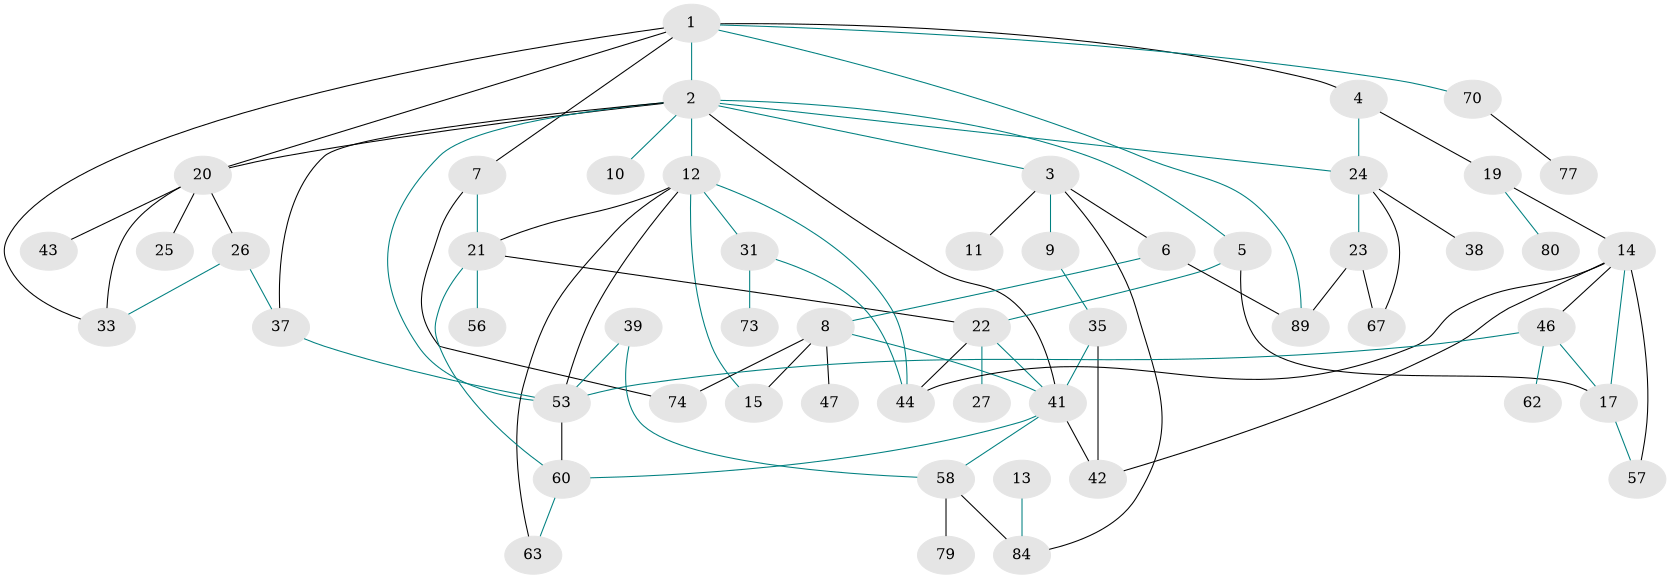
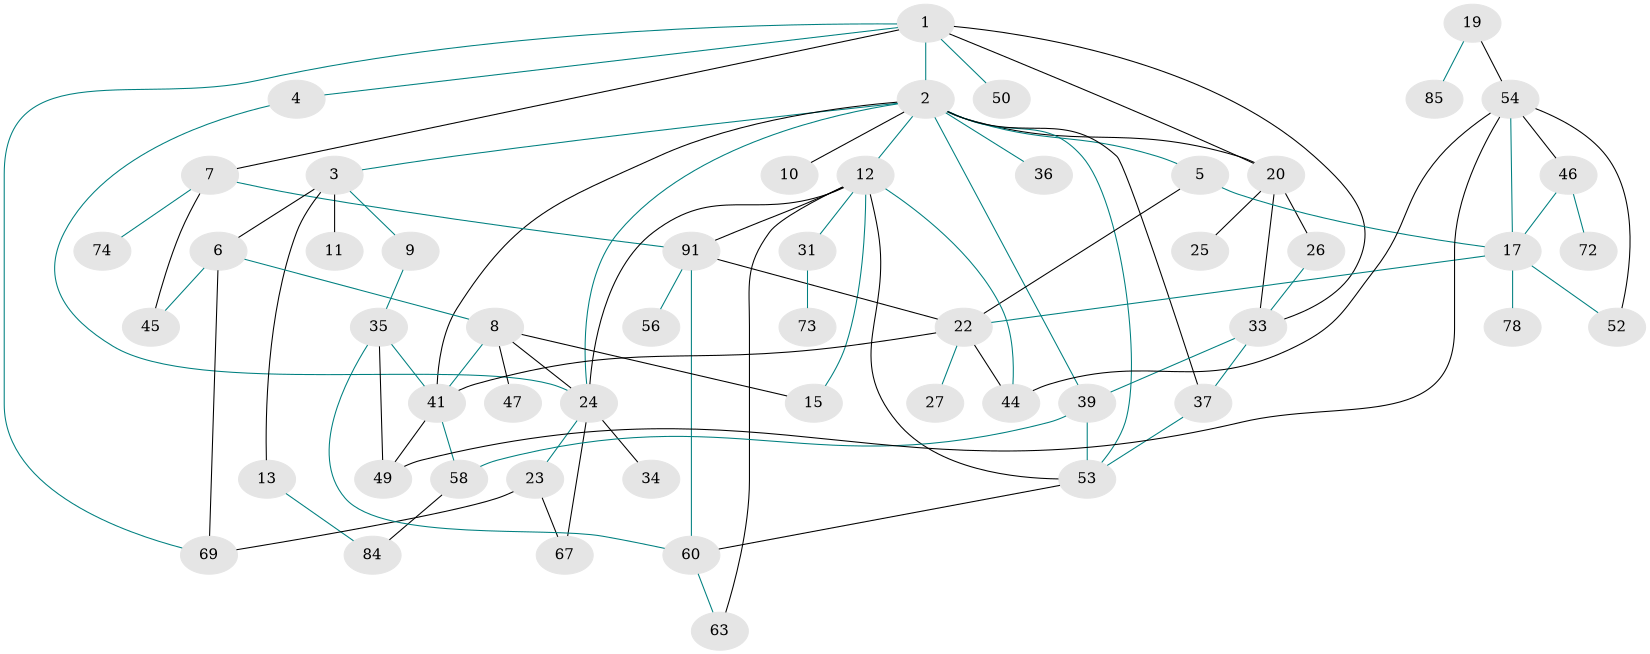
(1031, 36) -> (611, 61)
(1473, 99) -> (1002, 99)
(654, 137) -> (858, 137)
(1426, 137) -> none
none -> (1044, 175)
(1569, 175) -> none
none -> (666, 224)
(49, 251) -> none
(477, 251) -> (691, 251)
none -> (1006, 251)
(1475, 251) -> (651, 479)
(1551, 251) -> (1434, 99)
(1627, 251) -> (1510, 99)
(261, 289) -> (1234, 361)
none -> (1238, 289)
(1115, 294) -> (1082, 251)
(855, 300) -> none
none -> (151, 327)
(1301, 327) -> (209, 555)
none -> (1513, 327)
(464, 352) -> (156, 213)
(1029, 359) -> none
(754, 364) -> (538, 362)
none -> (1176, 364)
(1372, 374) -> (1352, 224)
(1031, 376) -> (708, 355)
(1158, 387) -> (275, 322)
(1533, 403) -> (1589, 251)
(816, 462) -> (420, 526)
(1098, 479) -> (383, 479)
(1637, 479) -> (1617, 327)
(946, 555) -> none
